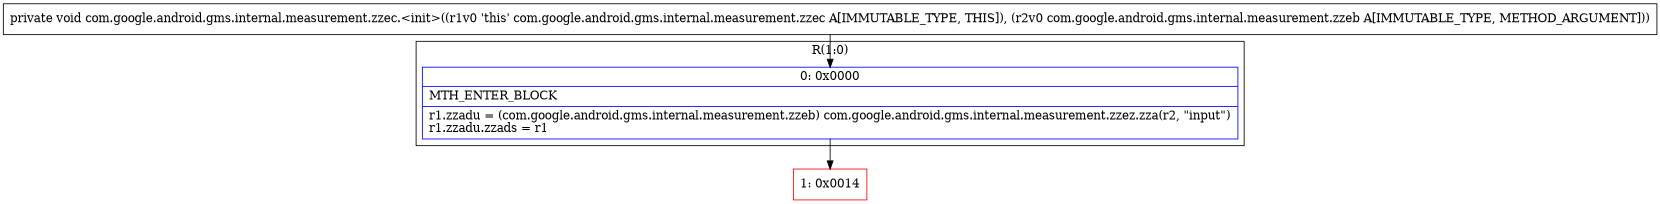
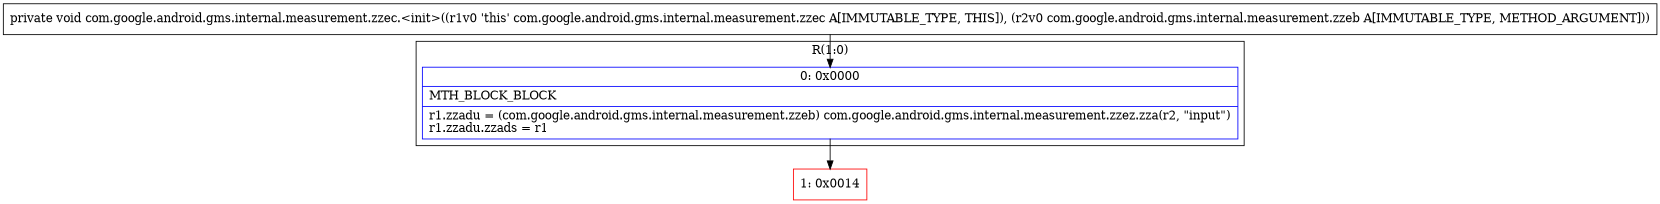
(493, 96) -> (493, 96)
